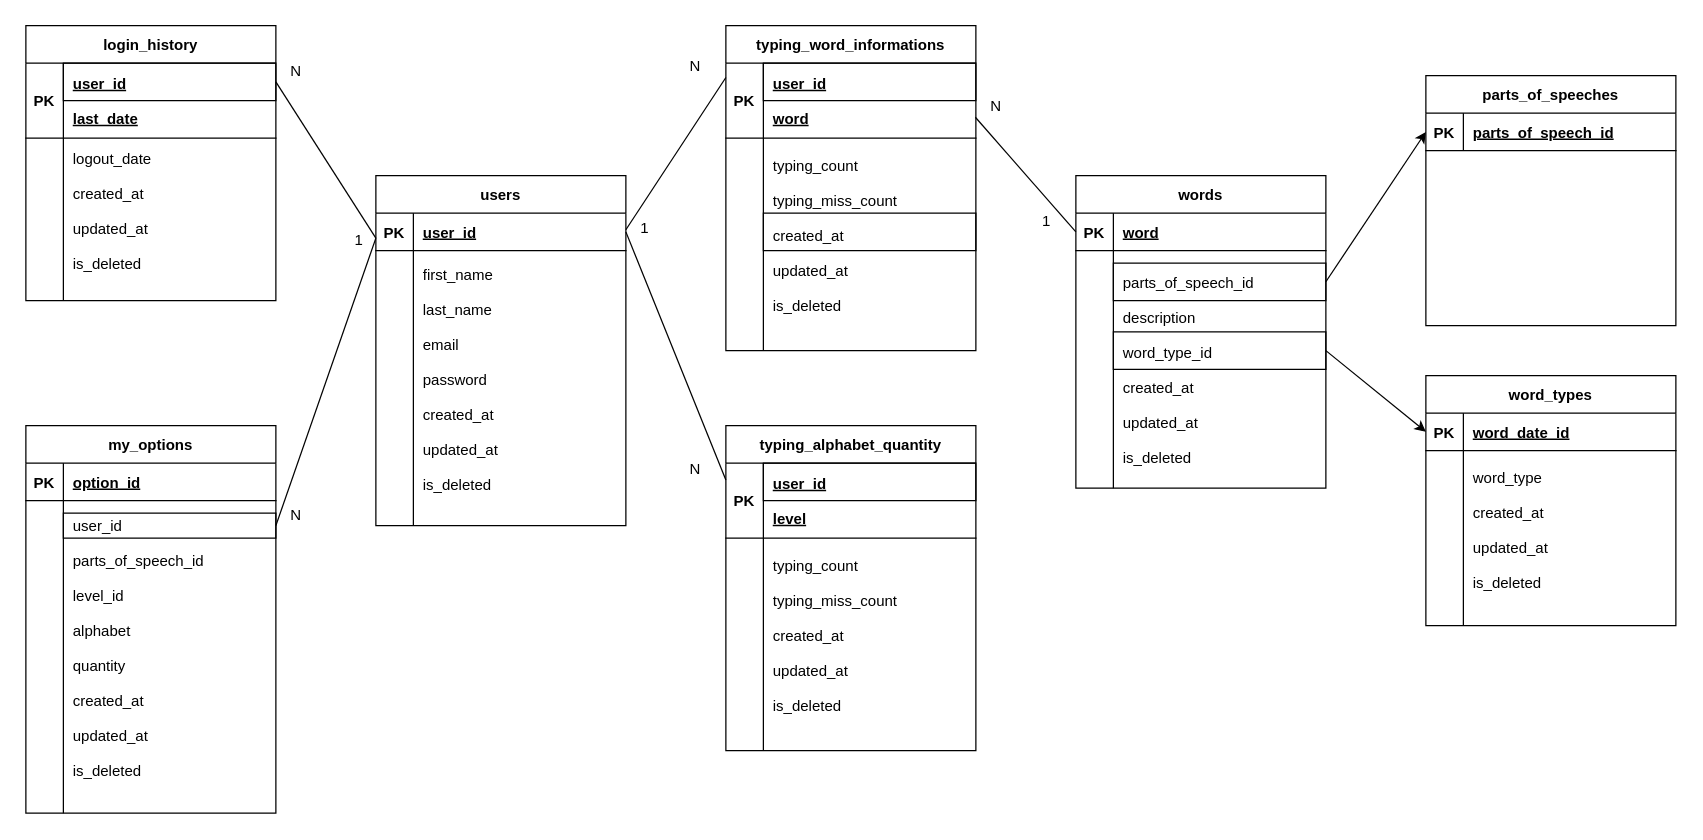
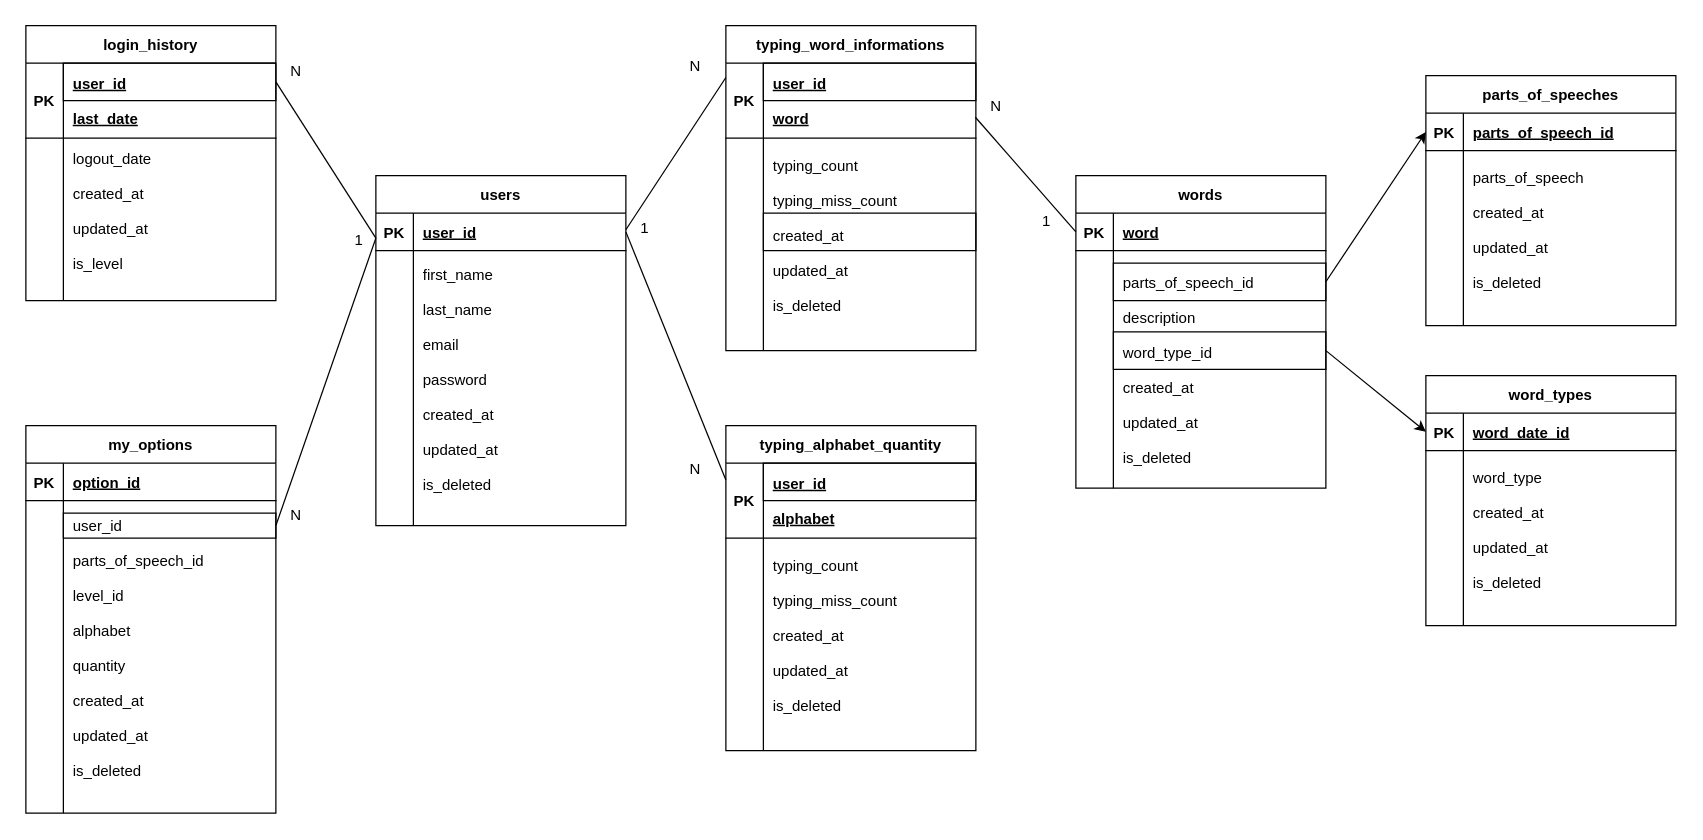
(117, 159) -> (117, 159)
none -> (1569, 238)
(800, 484) -> (800, 484)
